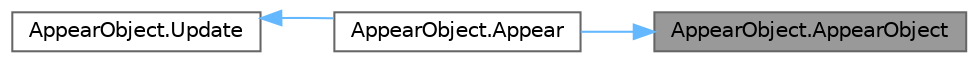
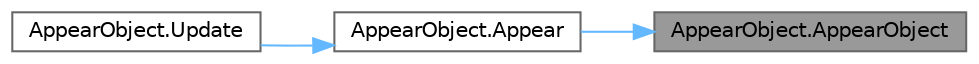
(308, 18) -> (287, 46)
